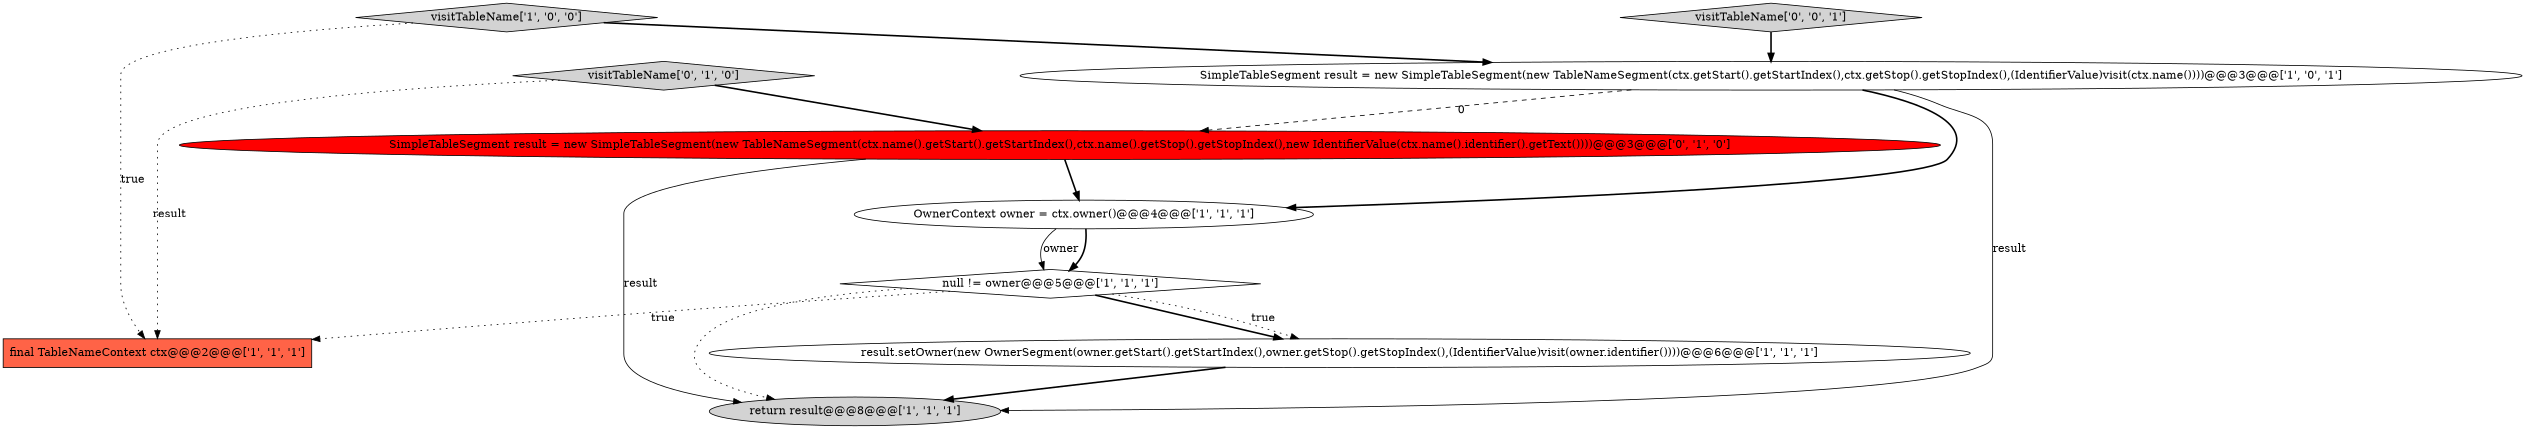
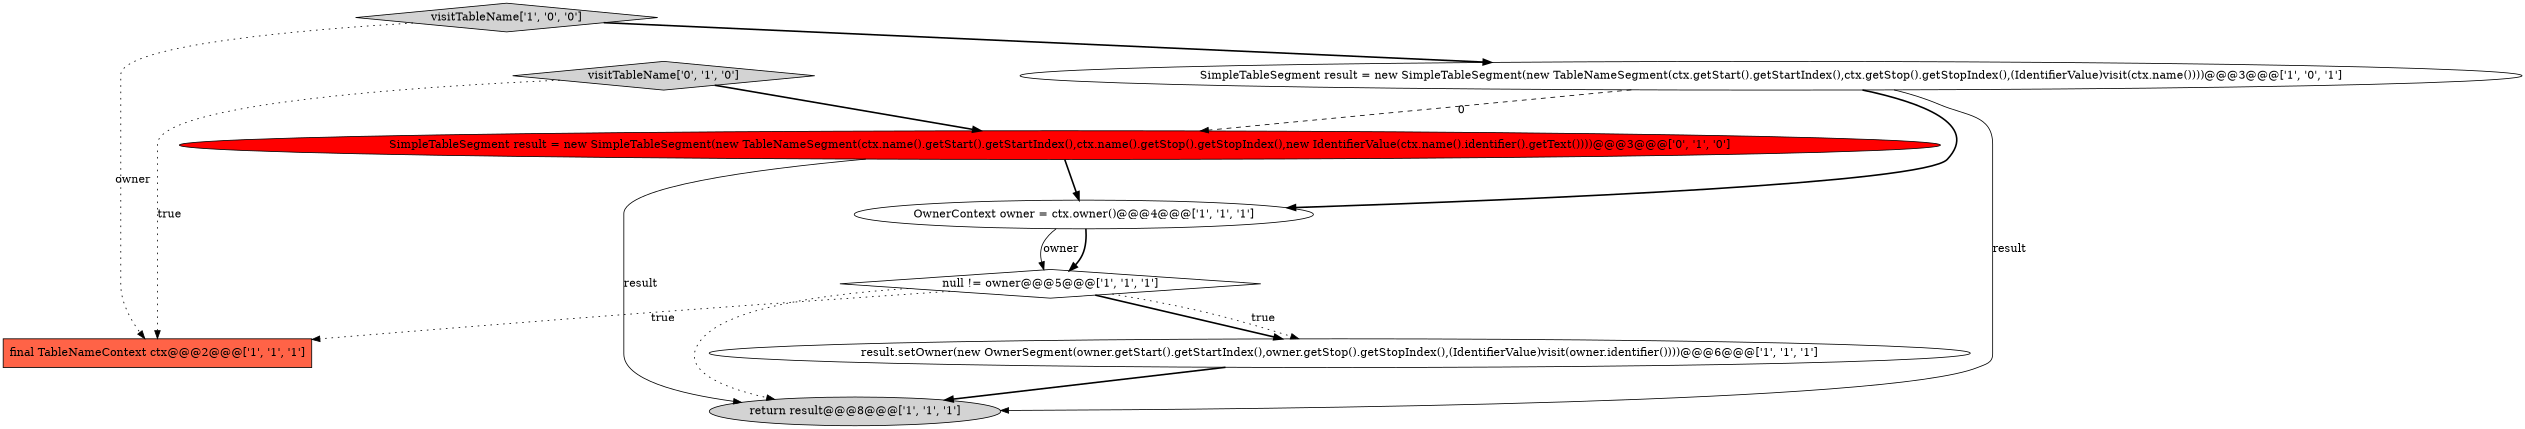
(1771, 18) -> none
(133, 180) -> (133, 180)
(170, 214) -> (170, 214)
